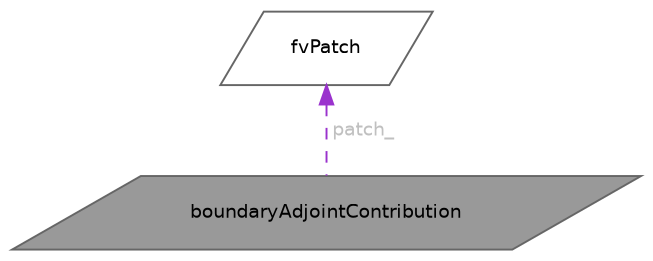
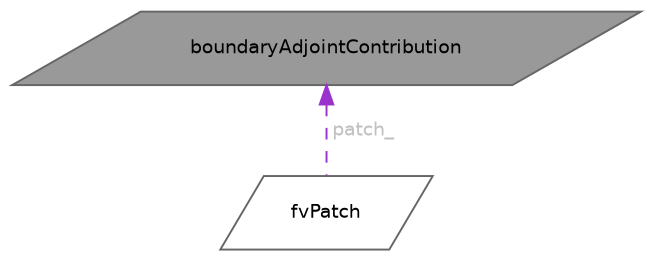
(327, 140) -> (327, 140)
